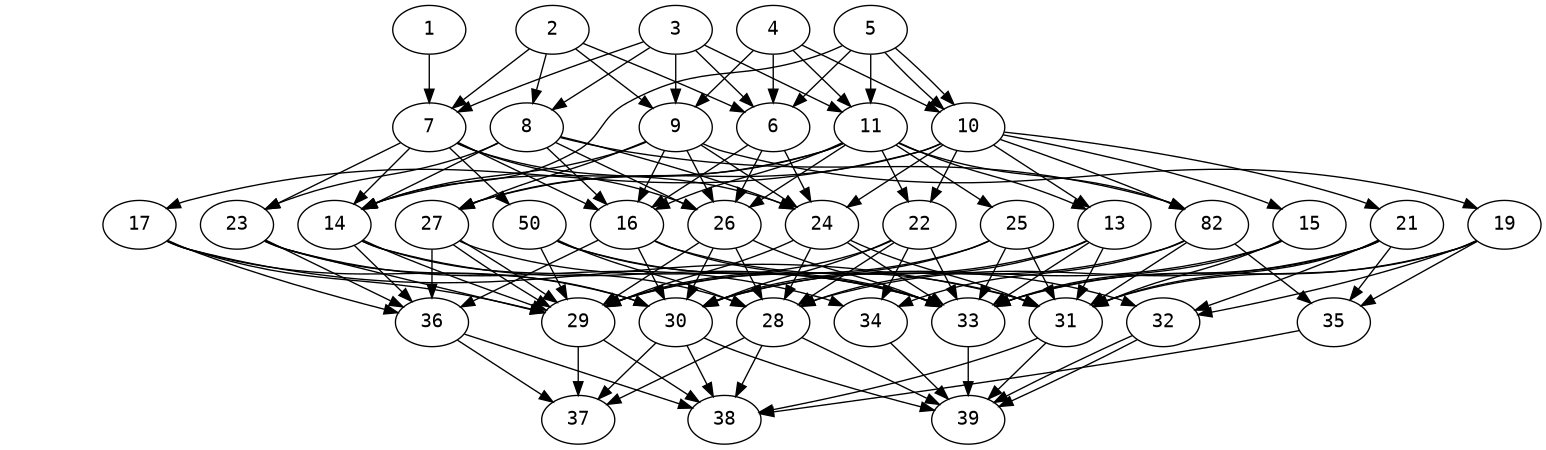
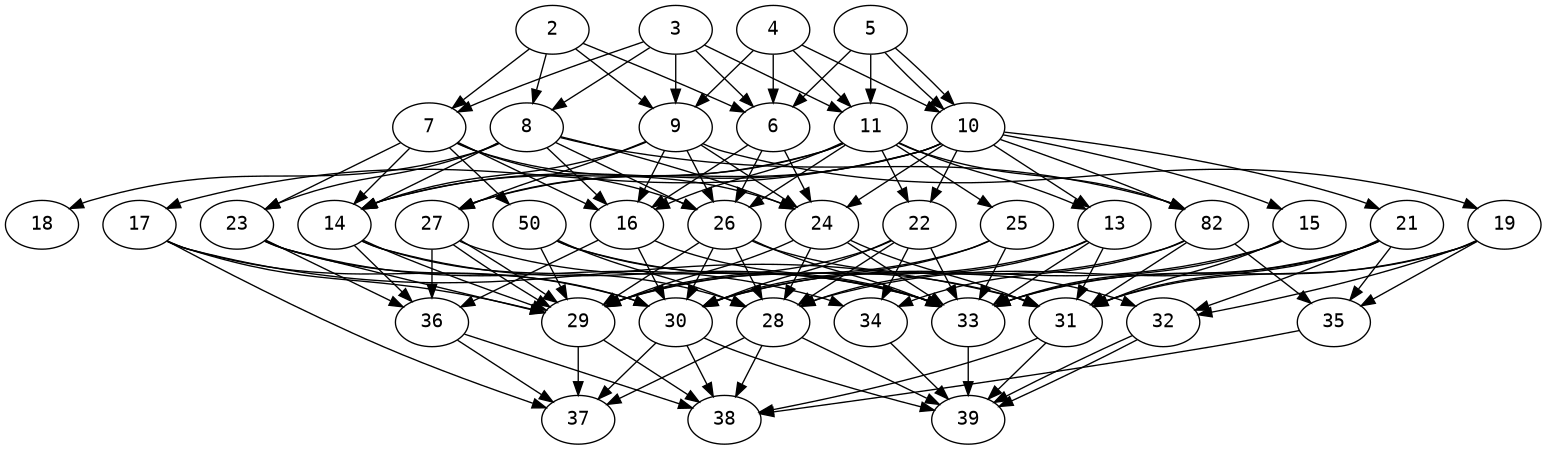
(429, 30) -> none
(606, 121) -> (658, 176)
none -> (42, 225)
(1038, 267) -> none
(888, 274) -> (937, 273)
(281, 280) -> (346, 330)
